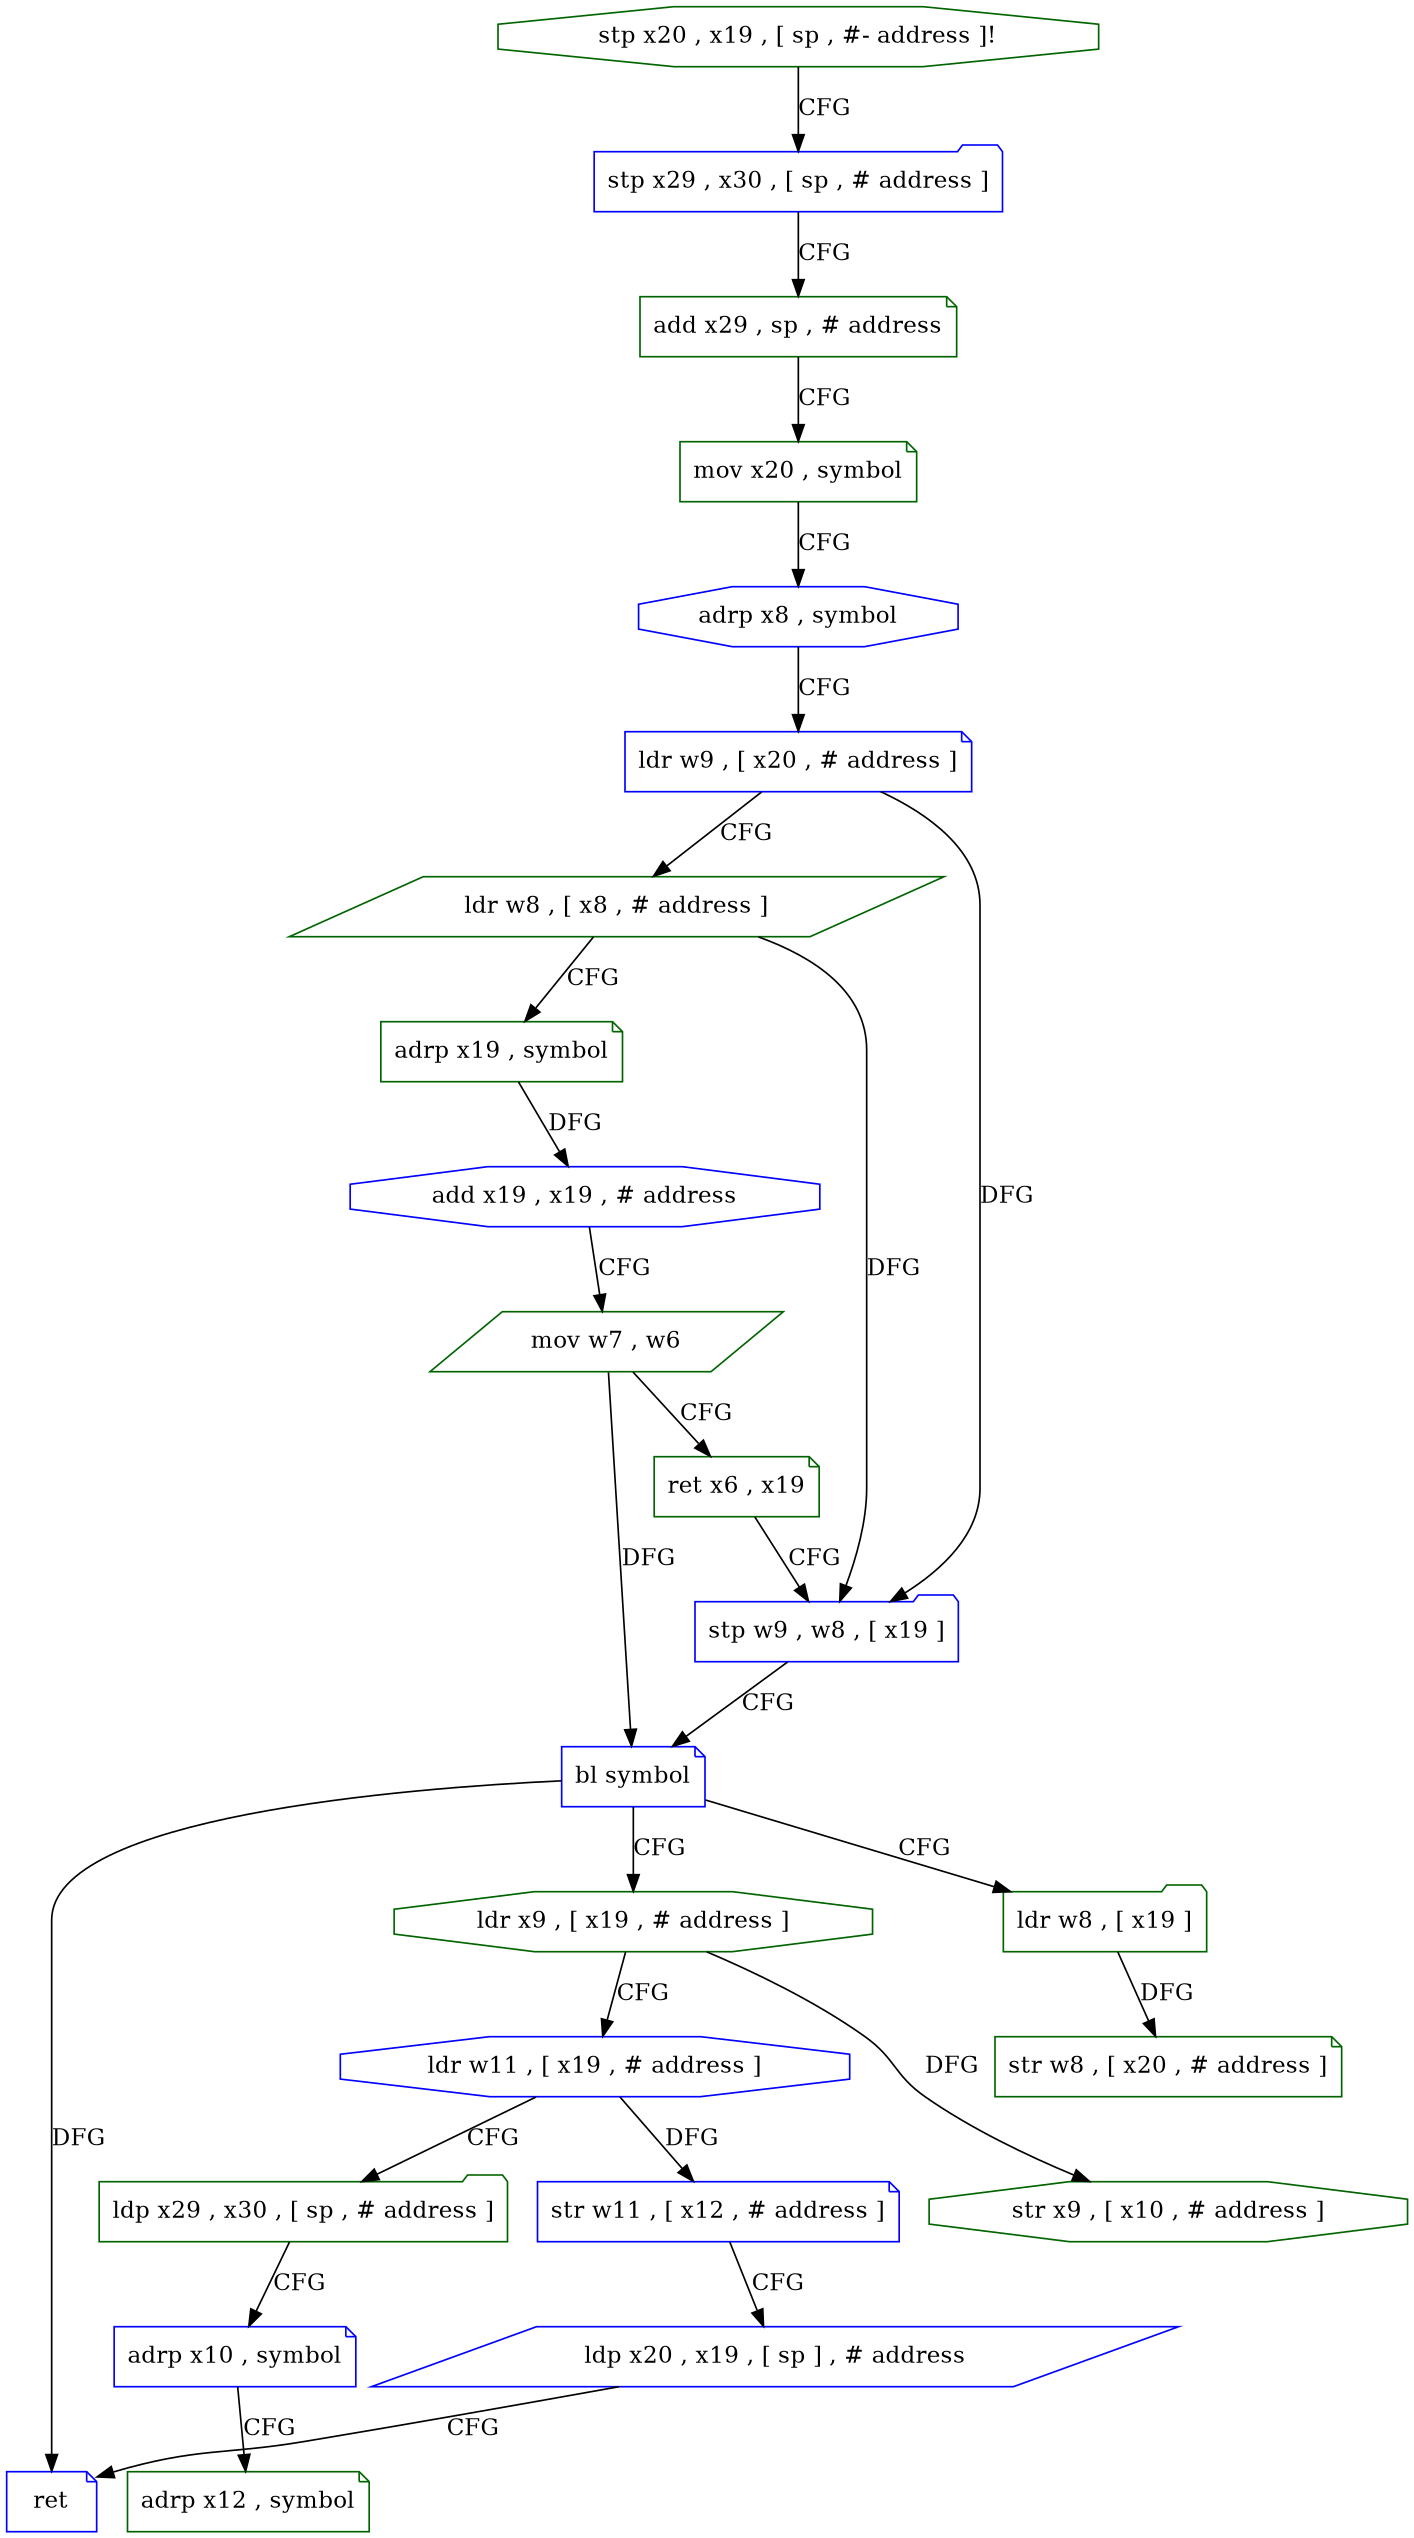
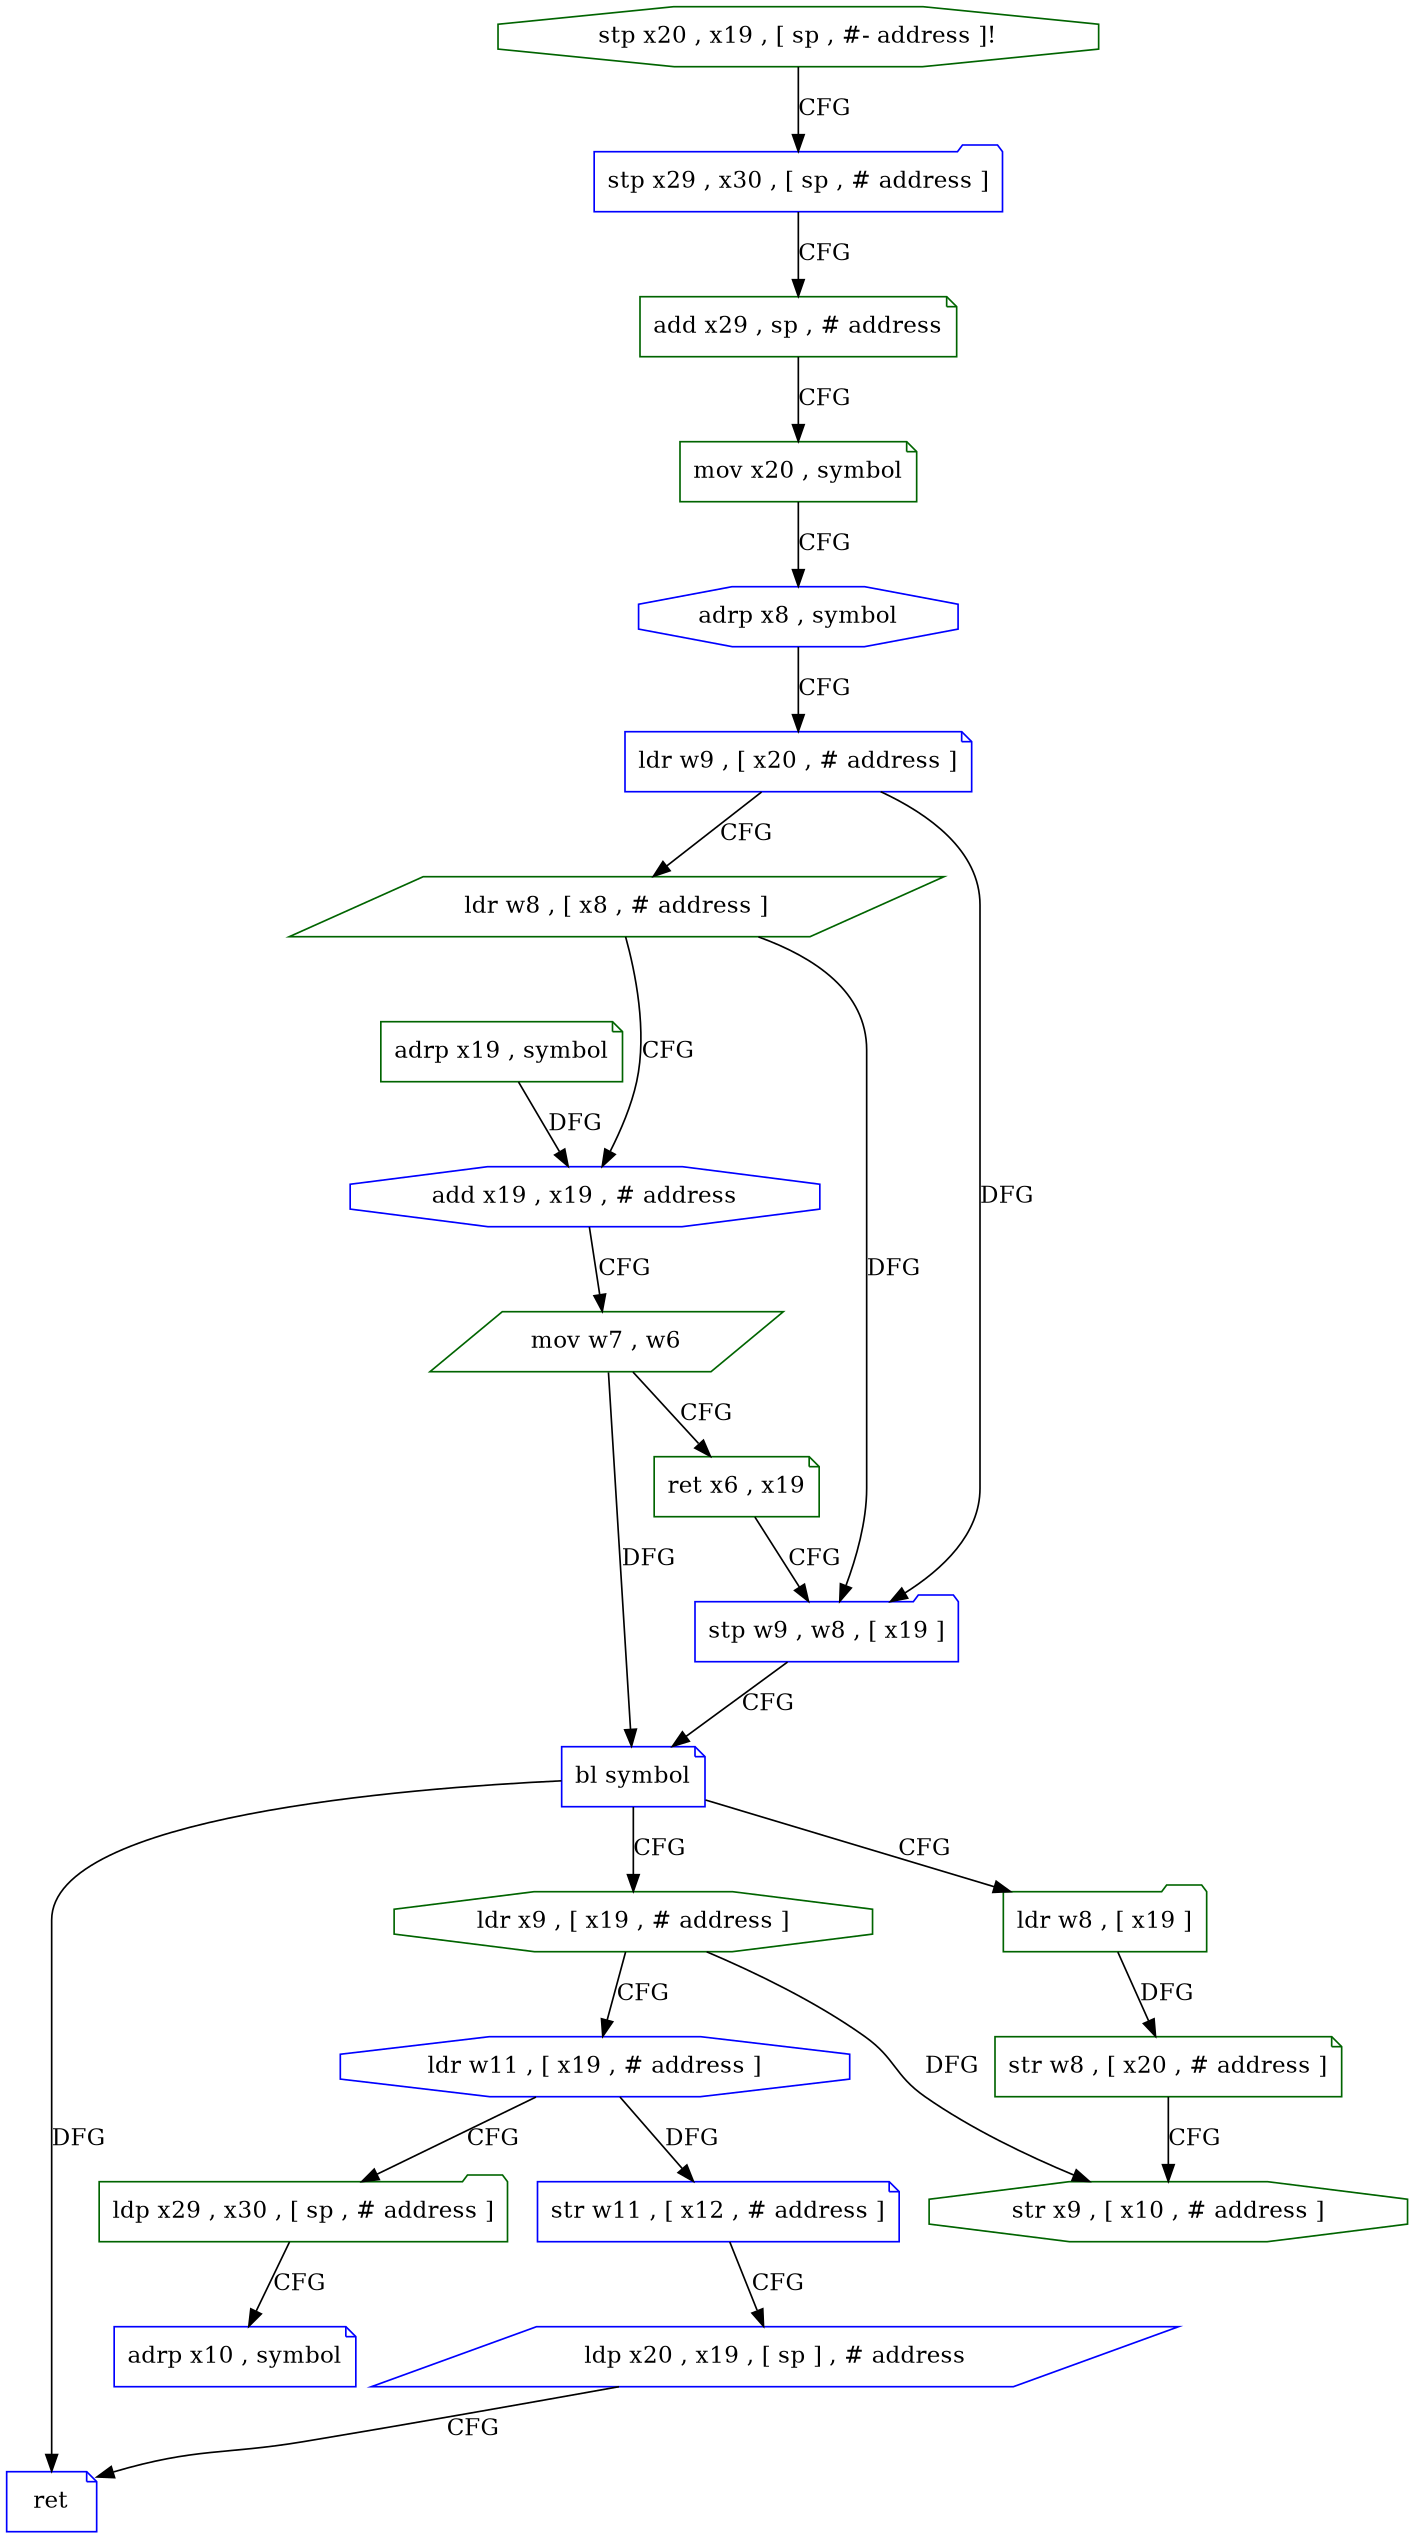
(565, 972) -> (641, 1046)
none -> (1168, 2131)
(248, 2502) -> none
